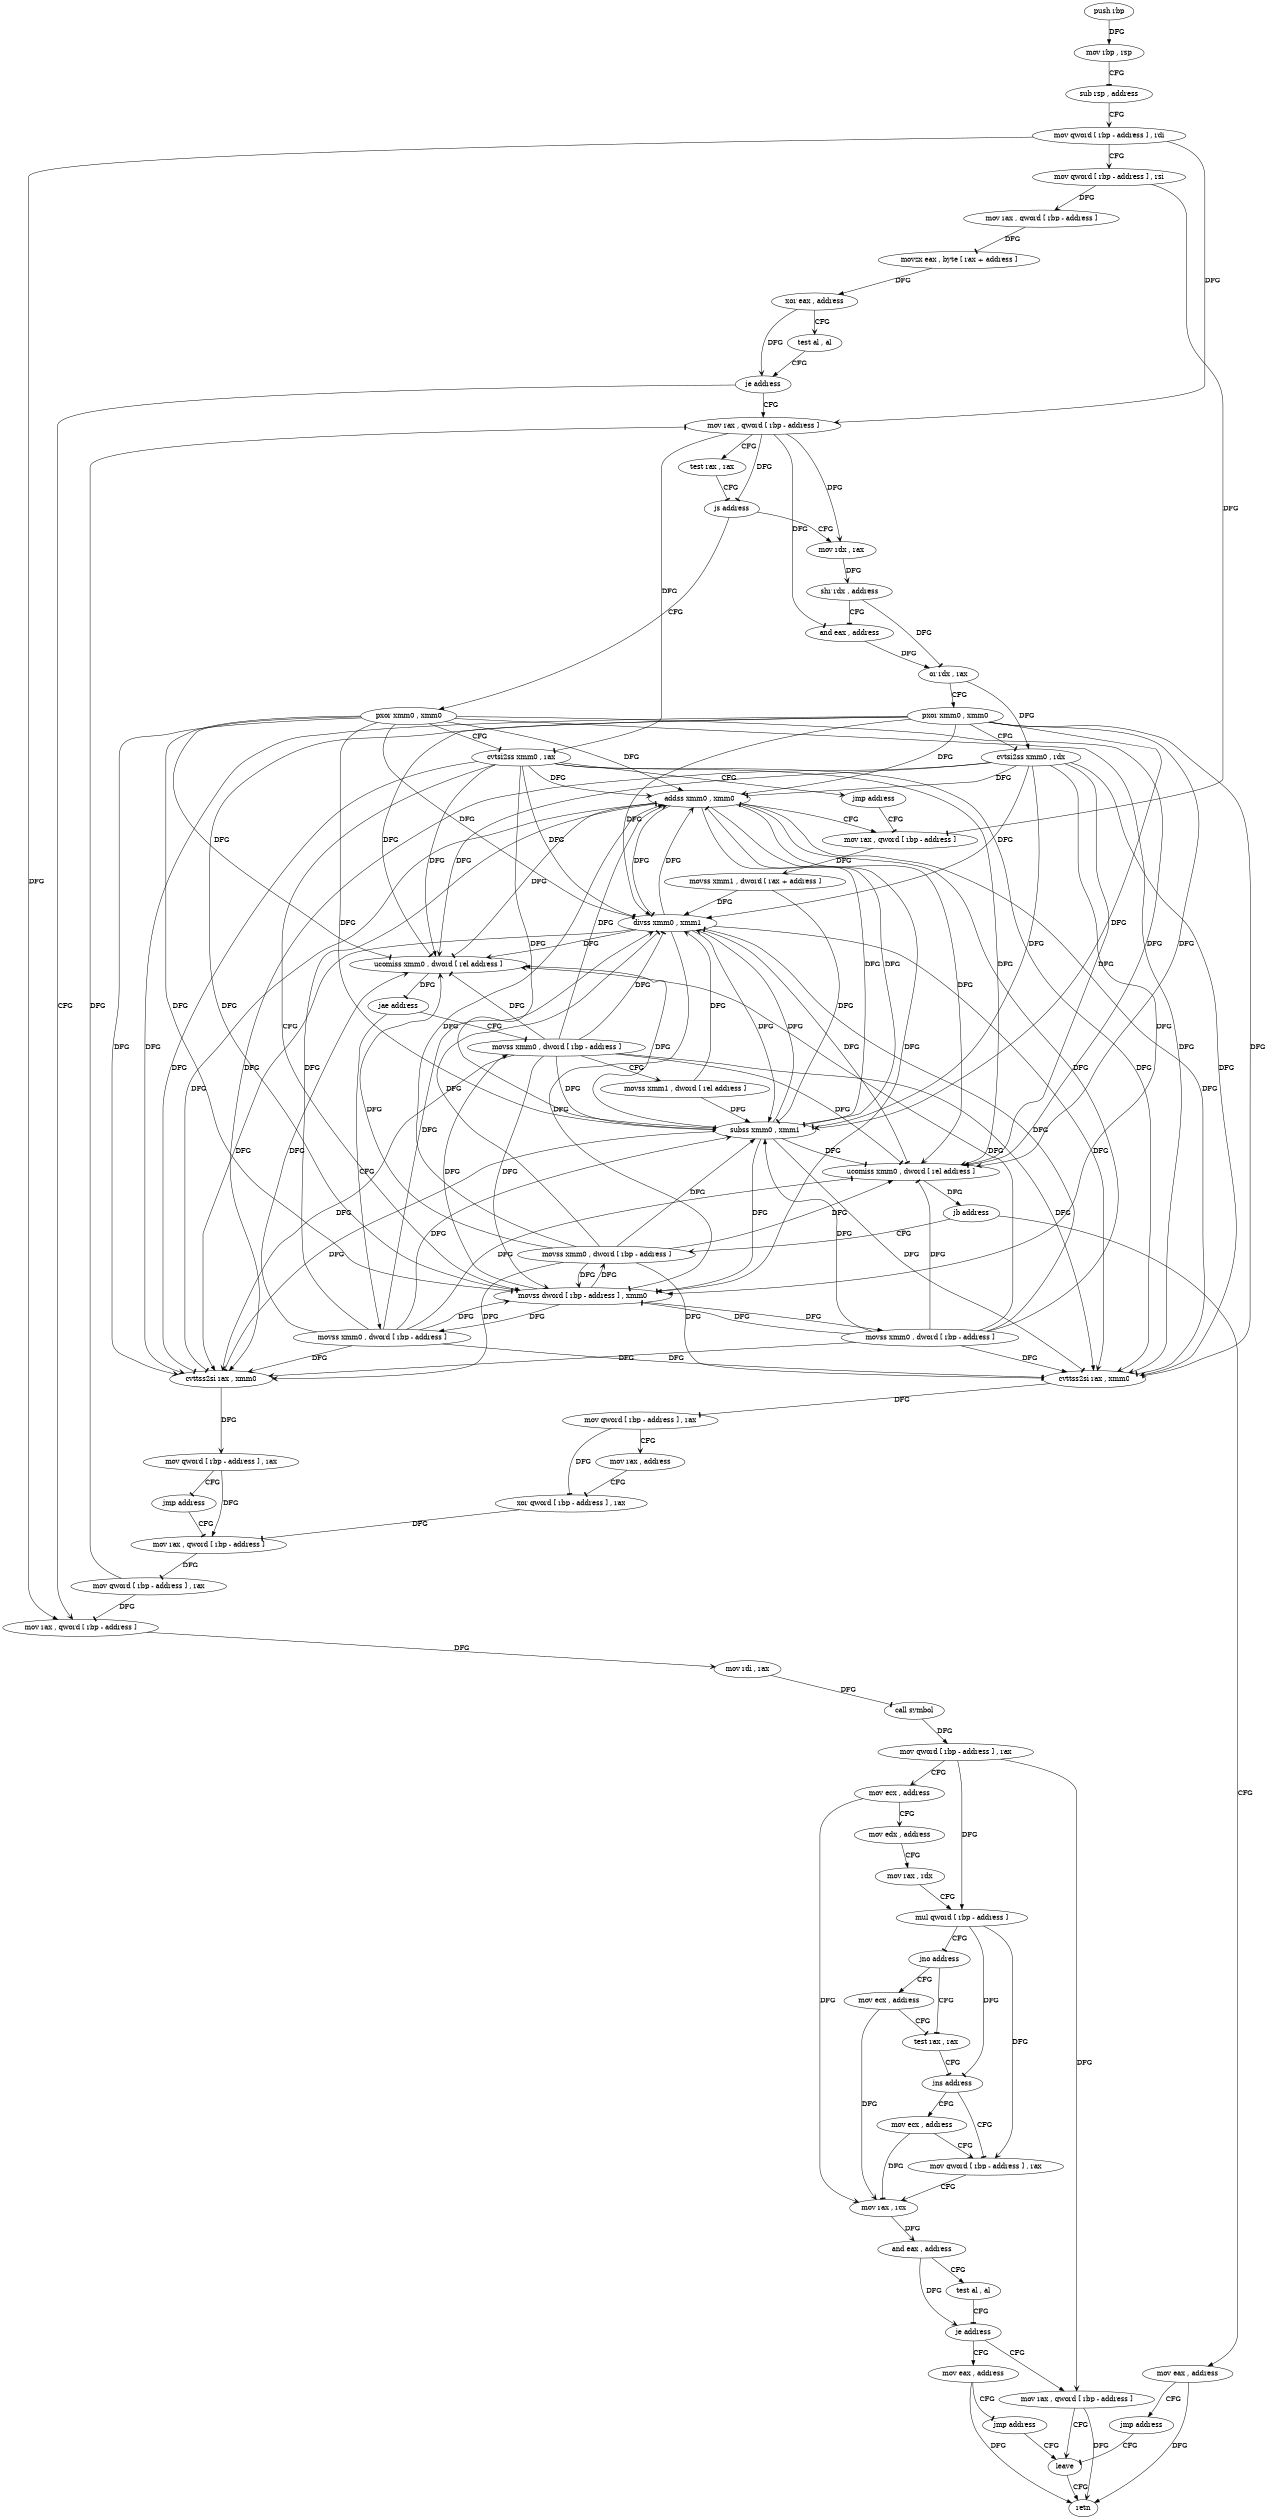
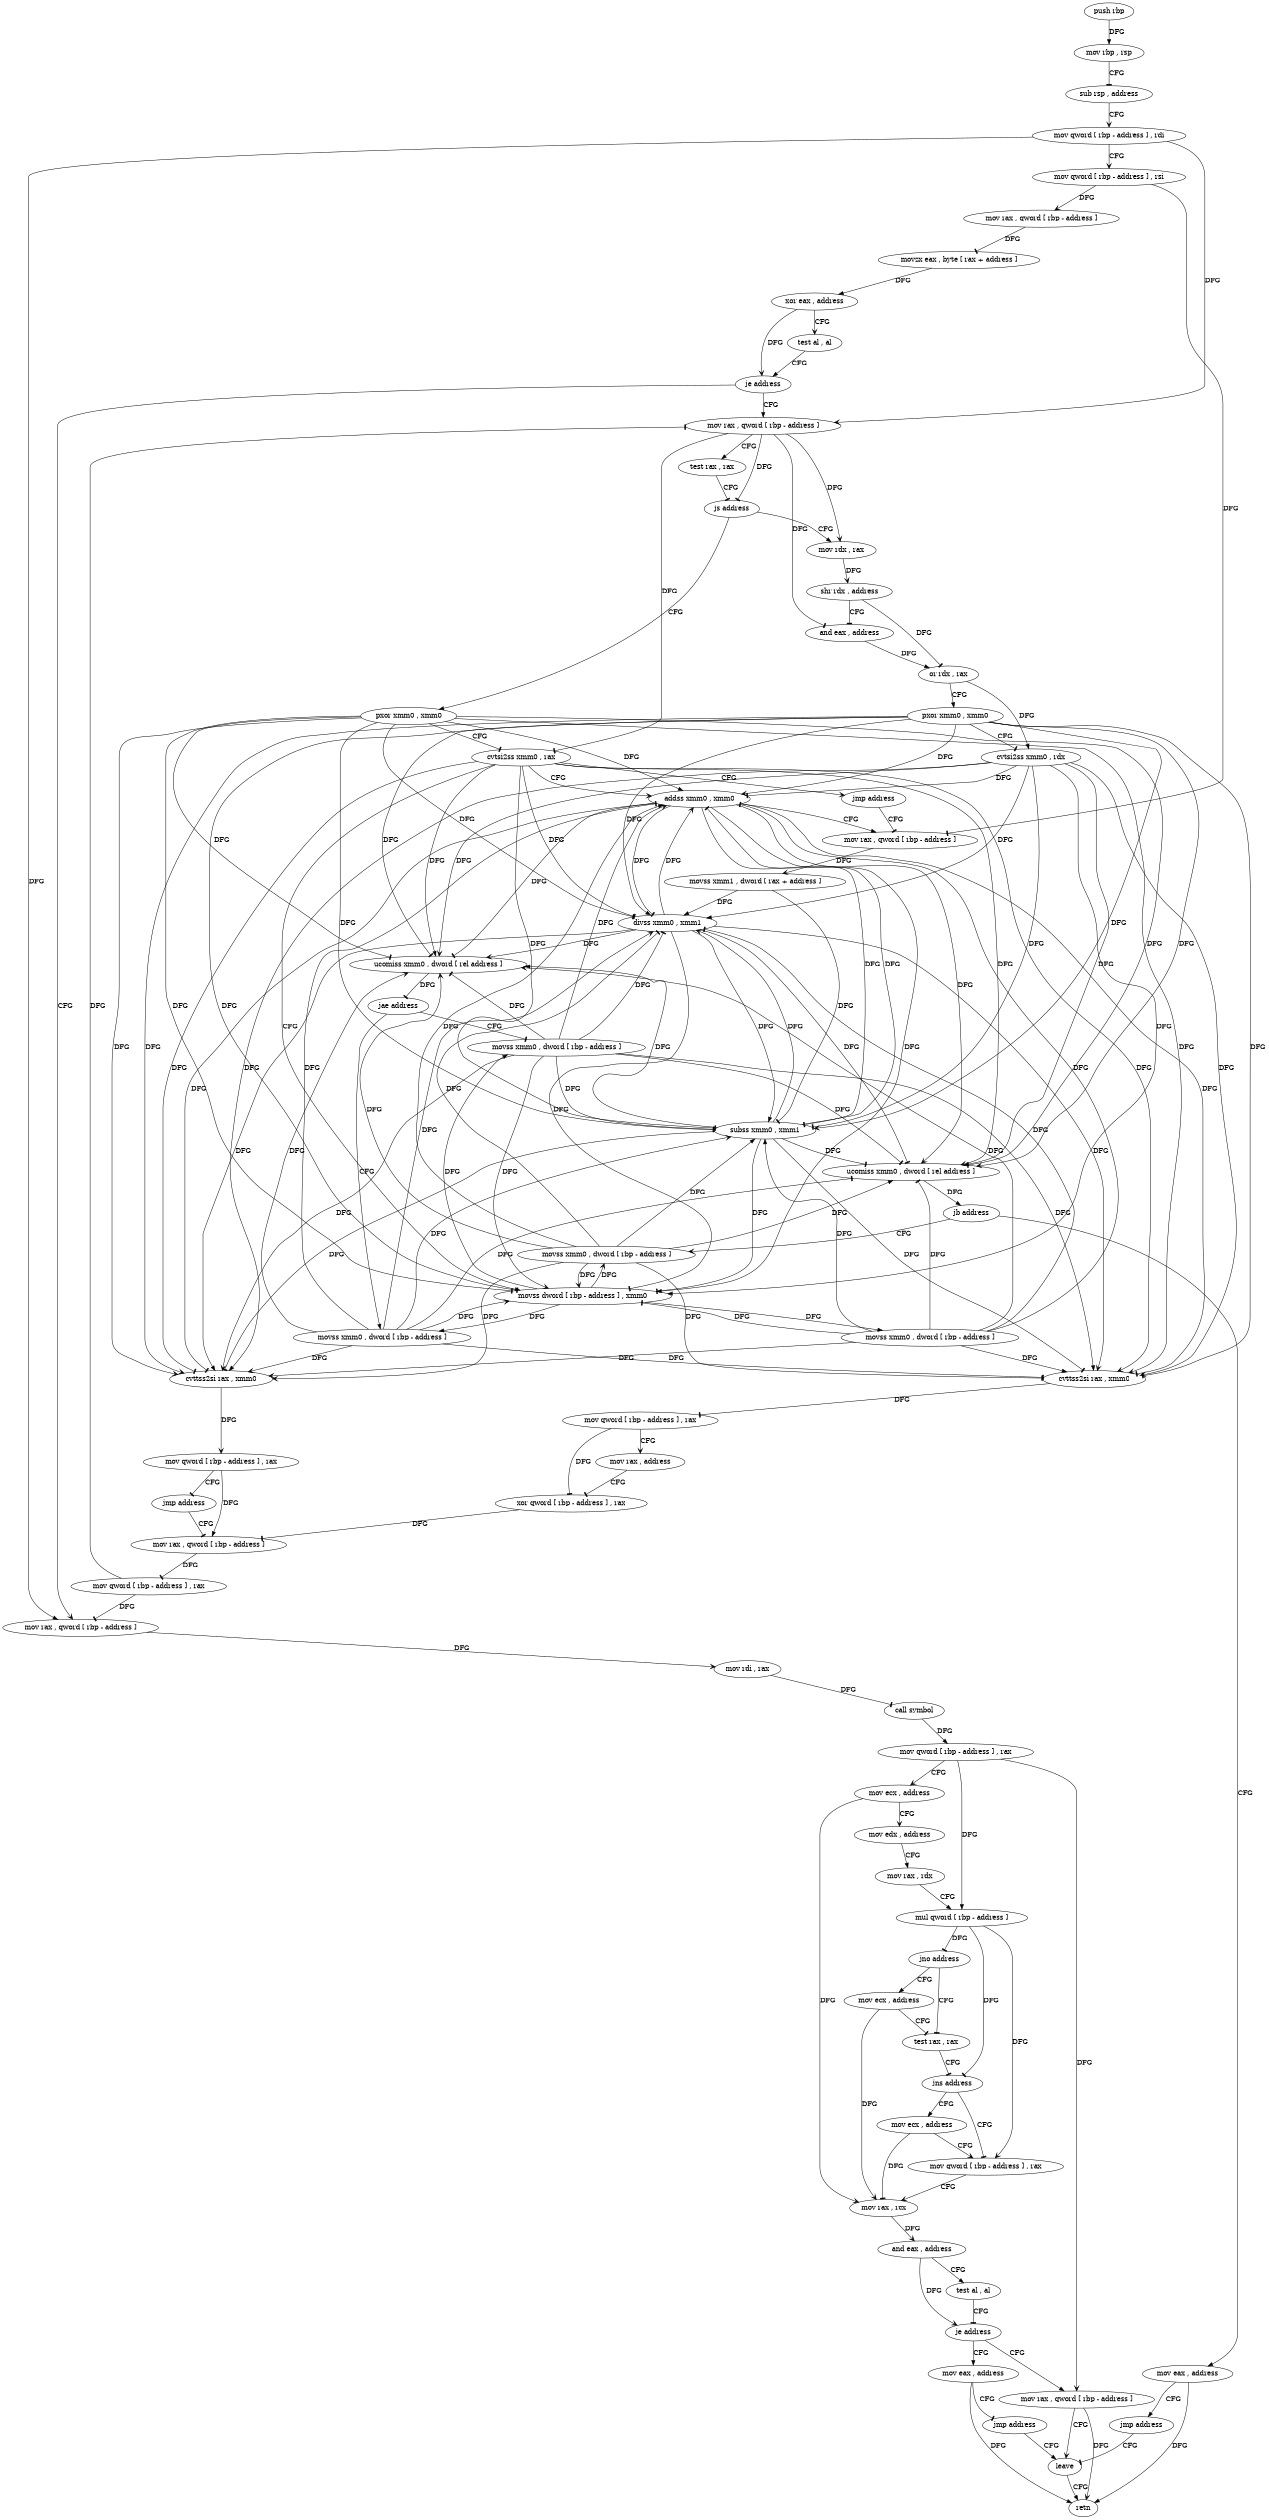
(558, 778) -> (558, 778)
(685, 1089) -> none
(960, 1939) -> (960, 1939)
